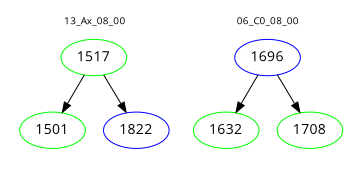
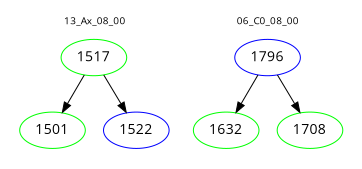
(268, 58) -> (268, 58)
(136, 130) -> (136, 130)
